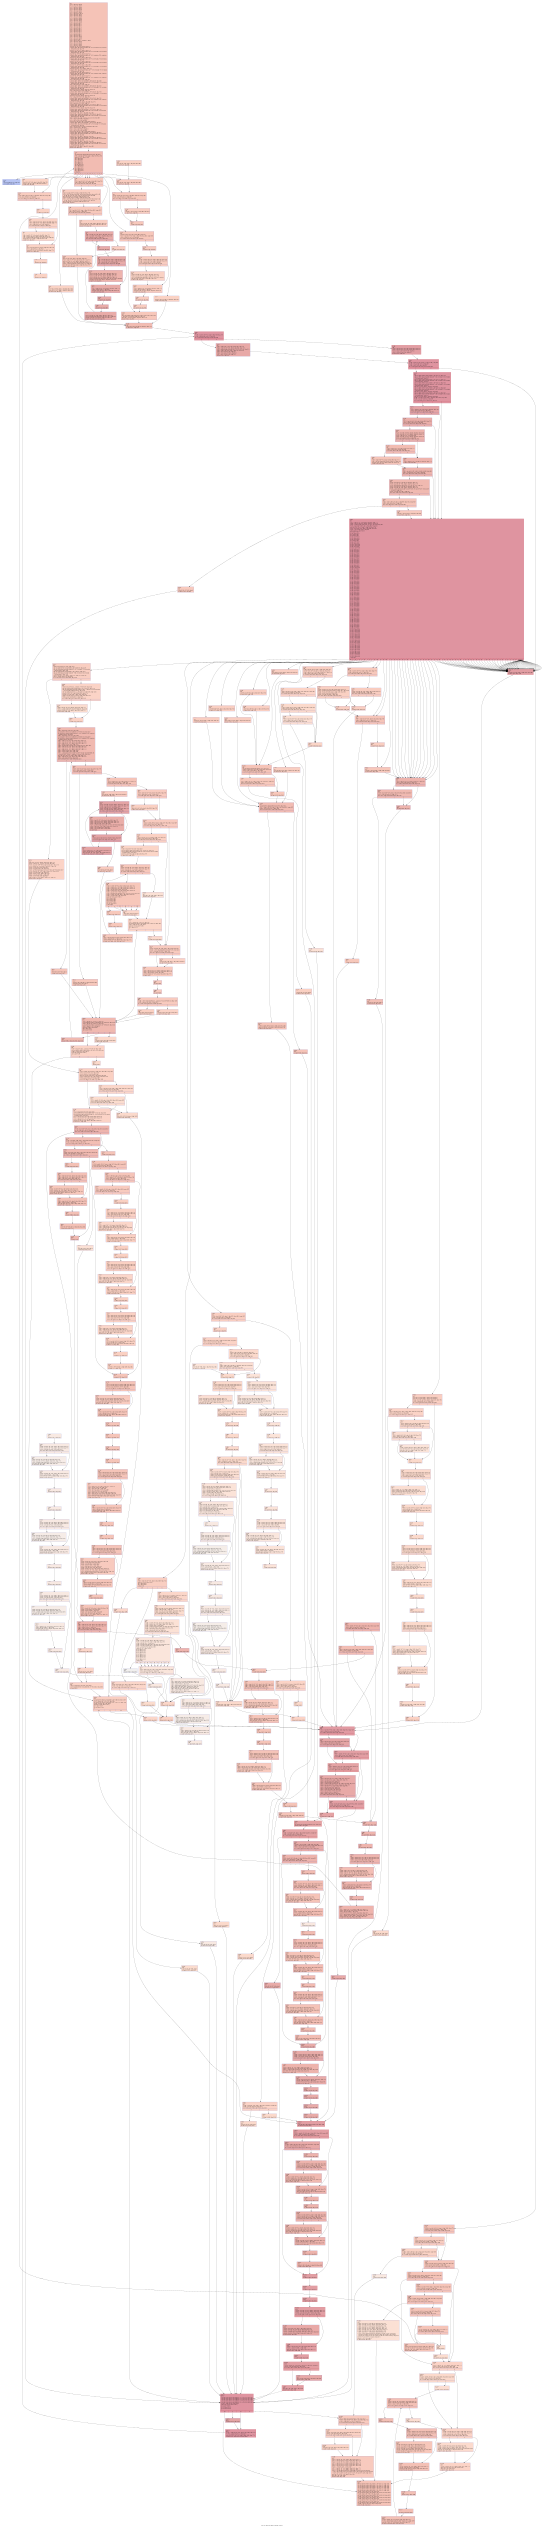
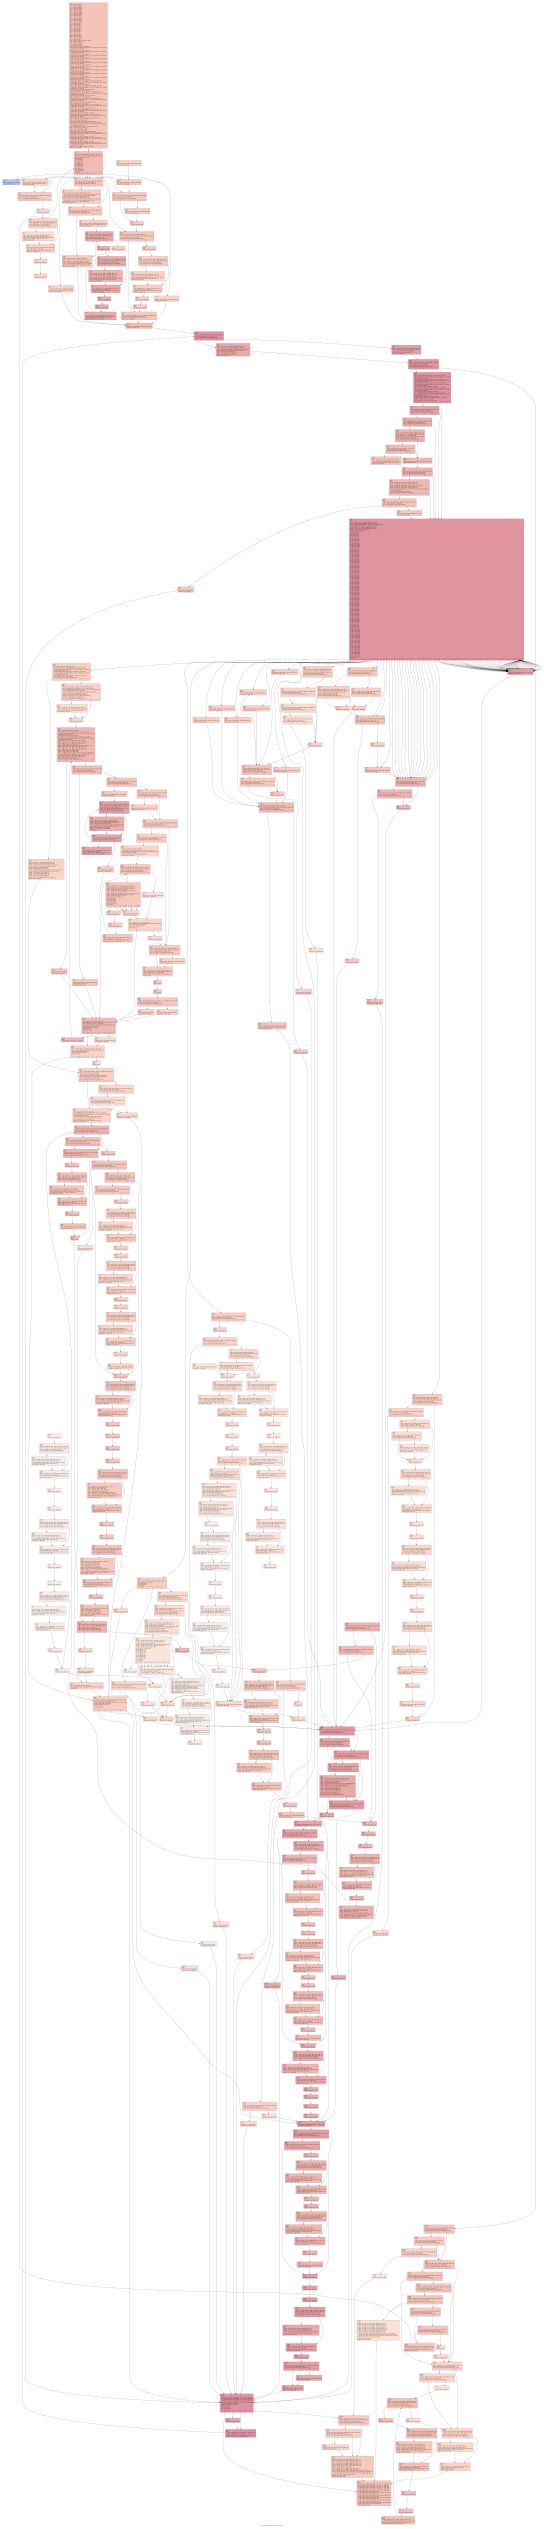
(308, 1925) -> (308, 1925)
